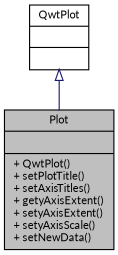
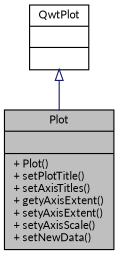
(42, 164) -> (31, 164)
